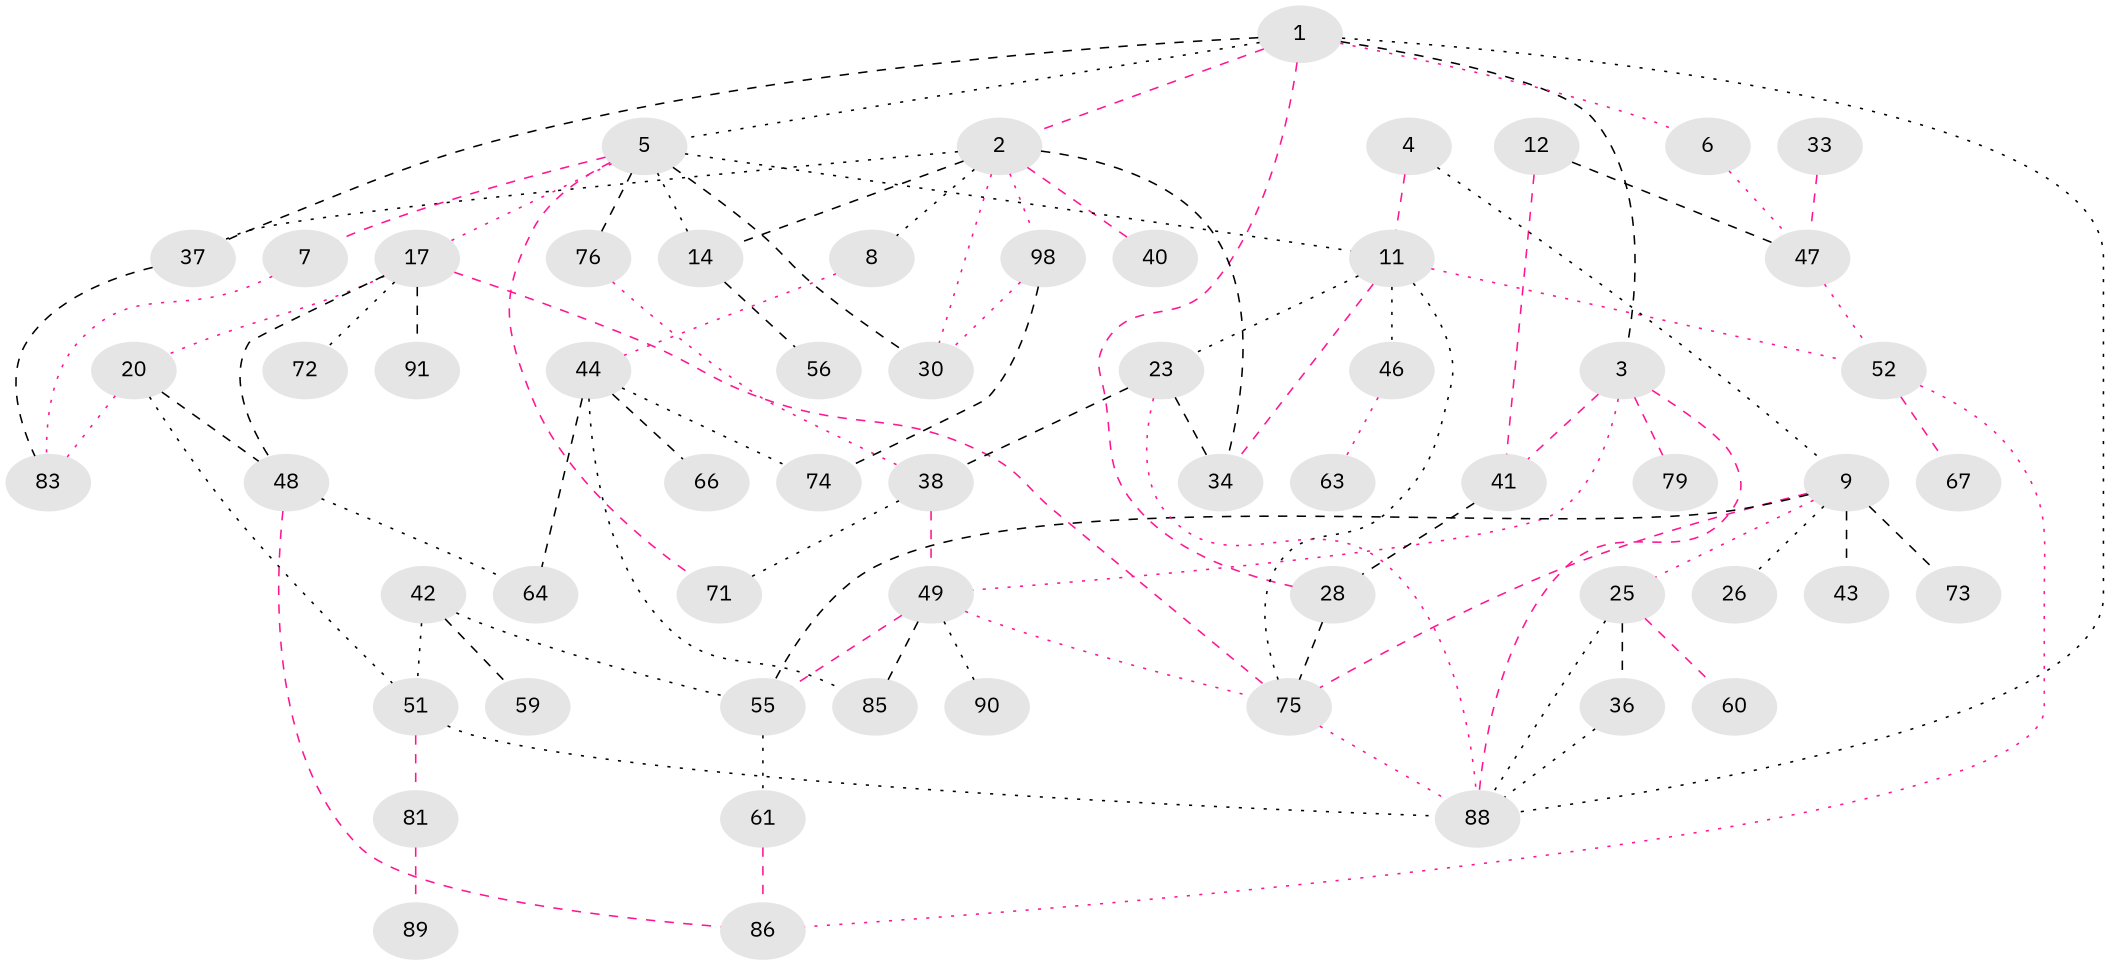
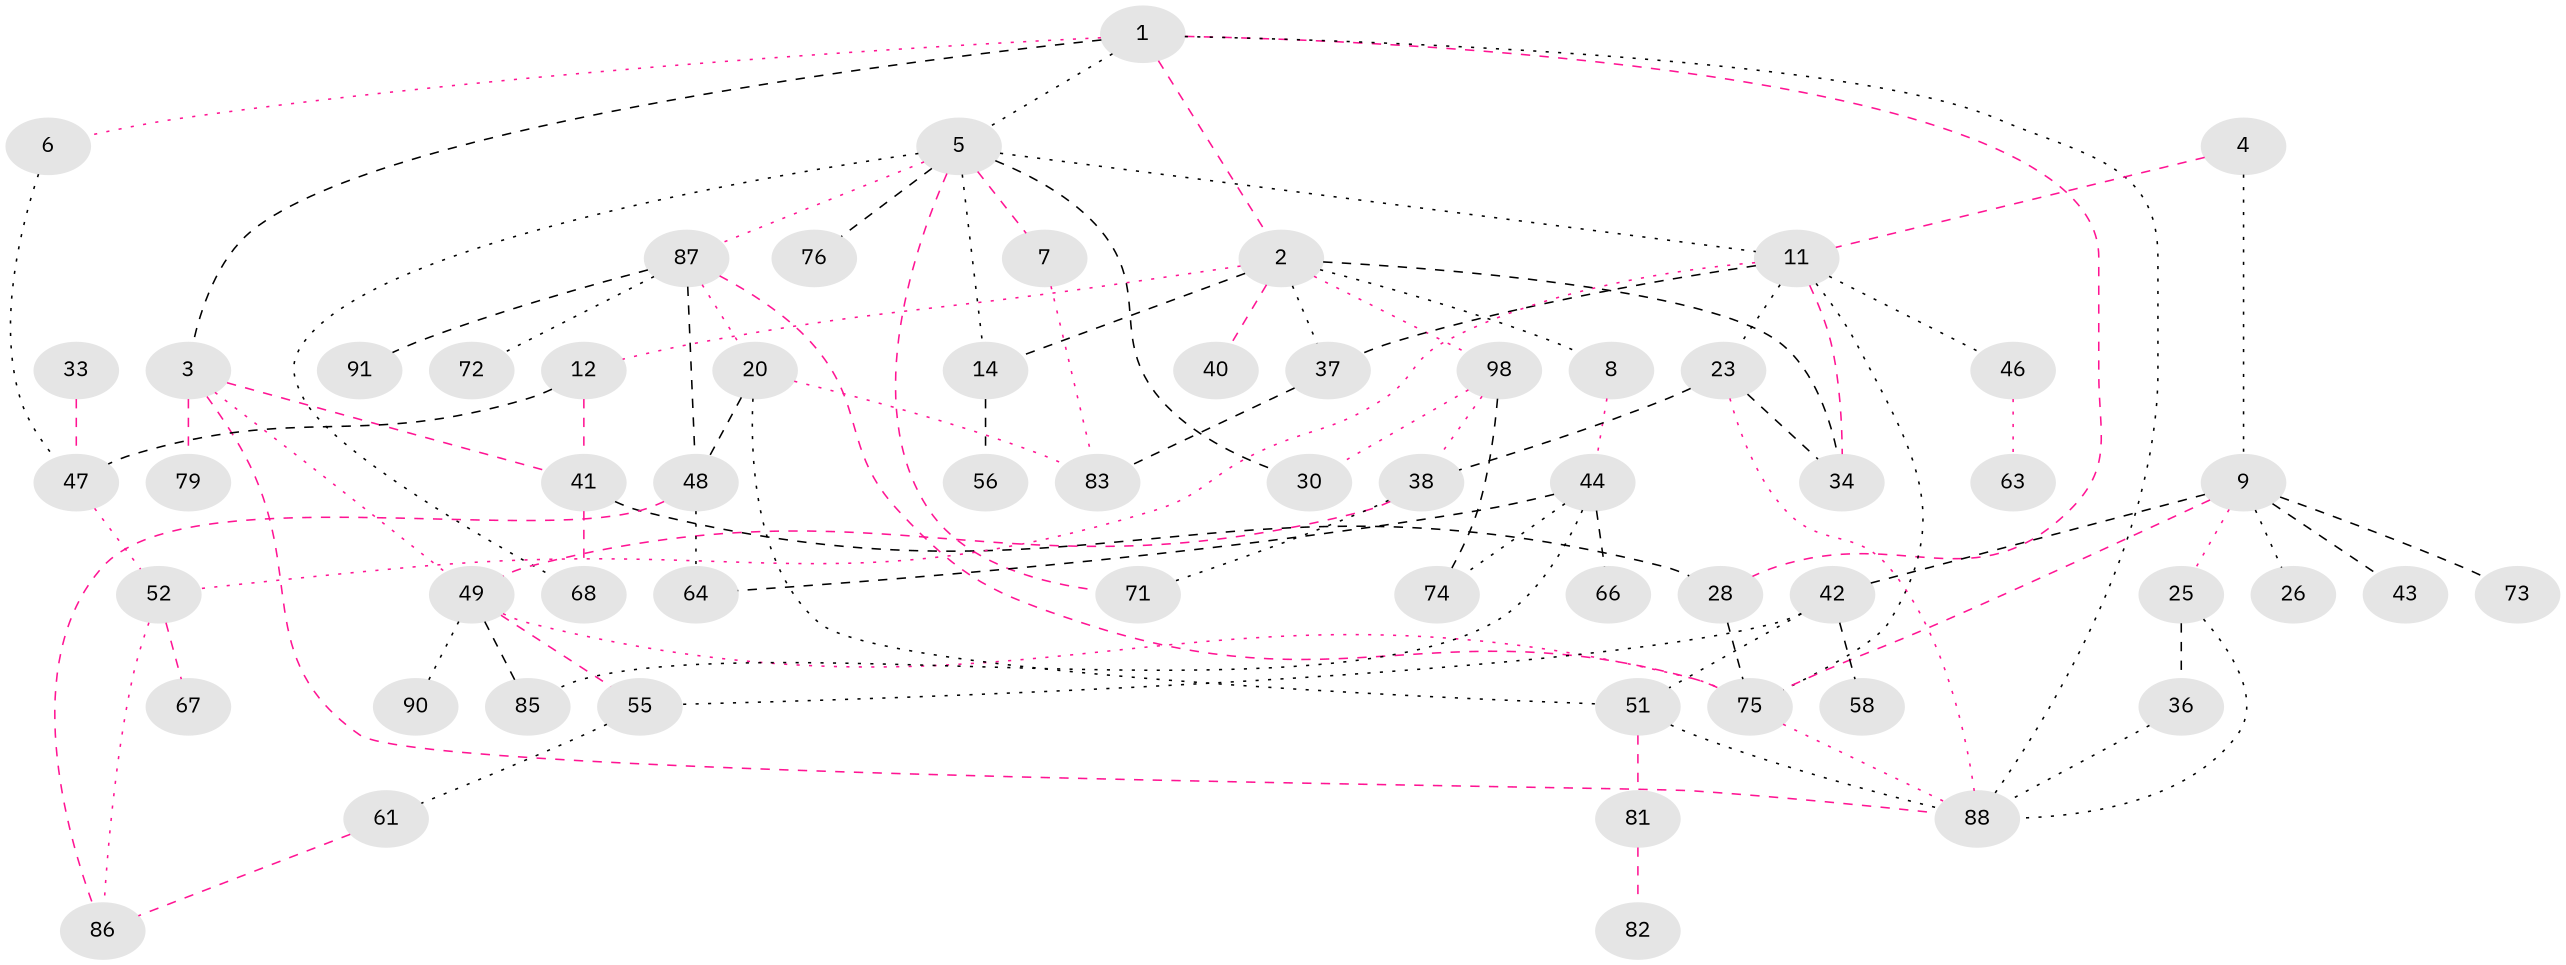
(732, 92) -> (1459, 324)
(1758, 202) -> (11, 320)
(417, 258) -> (687, 258)
(965, 258) -> (931, 308)
(718, 368) -> (1460, 427)
(1263, 517) -> (2055, 534)
none -> (584, 595)
(528, 707) -> (1862, 707)
(1734, 707) -> none
(416, 931) -> (1638, 931)
